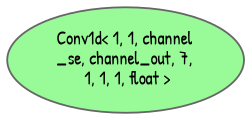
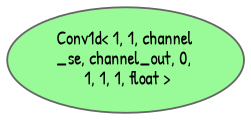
(126, 60) -> (126, 60)
